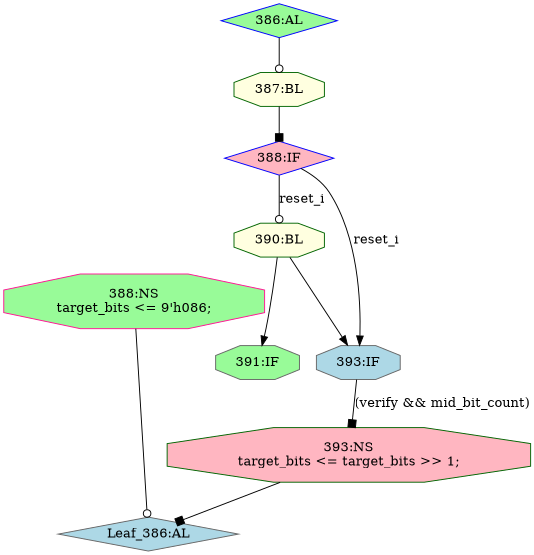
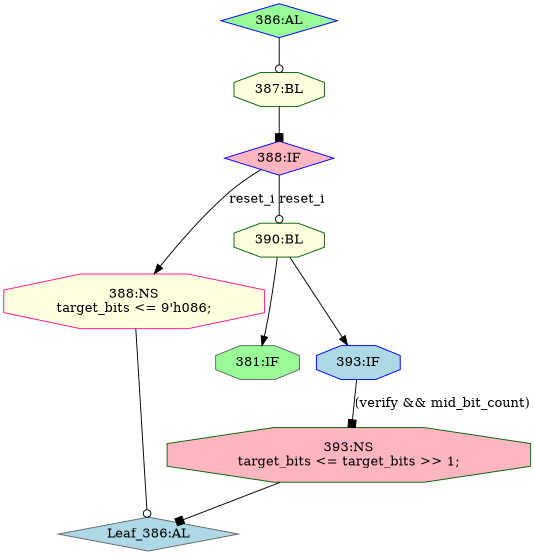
(351, 244) -> (207, 213)
(134, 301) -> (134, 301)
(258, 363) -> (258, 363)
(358, 363) -> (358, 363)
